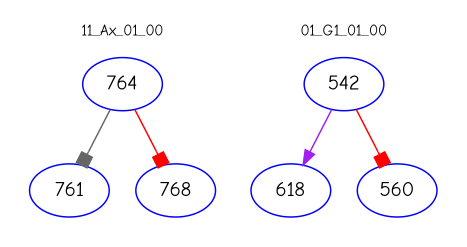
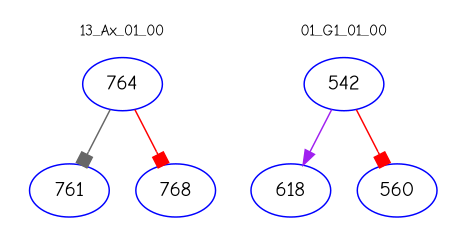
(123, 32) -> (123, 32)
